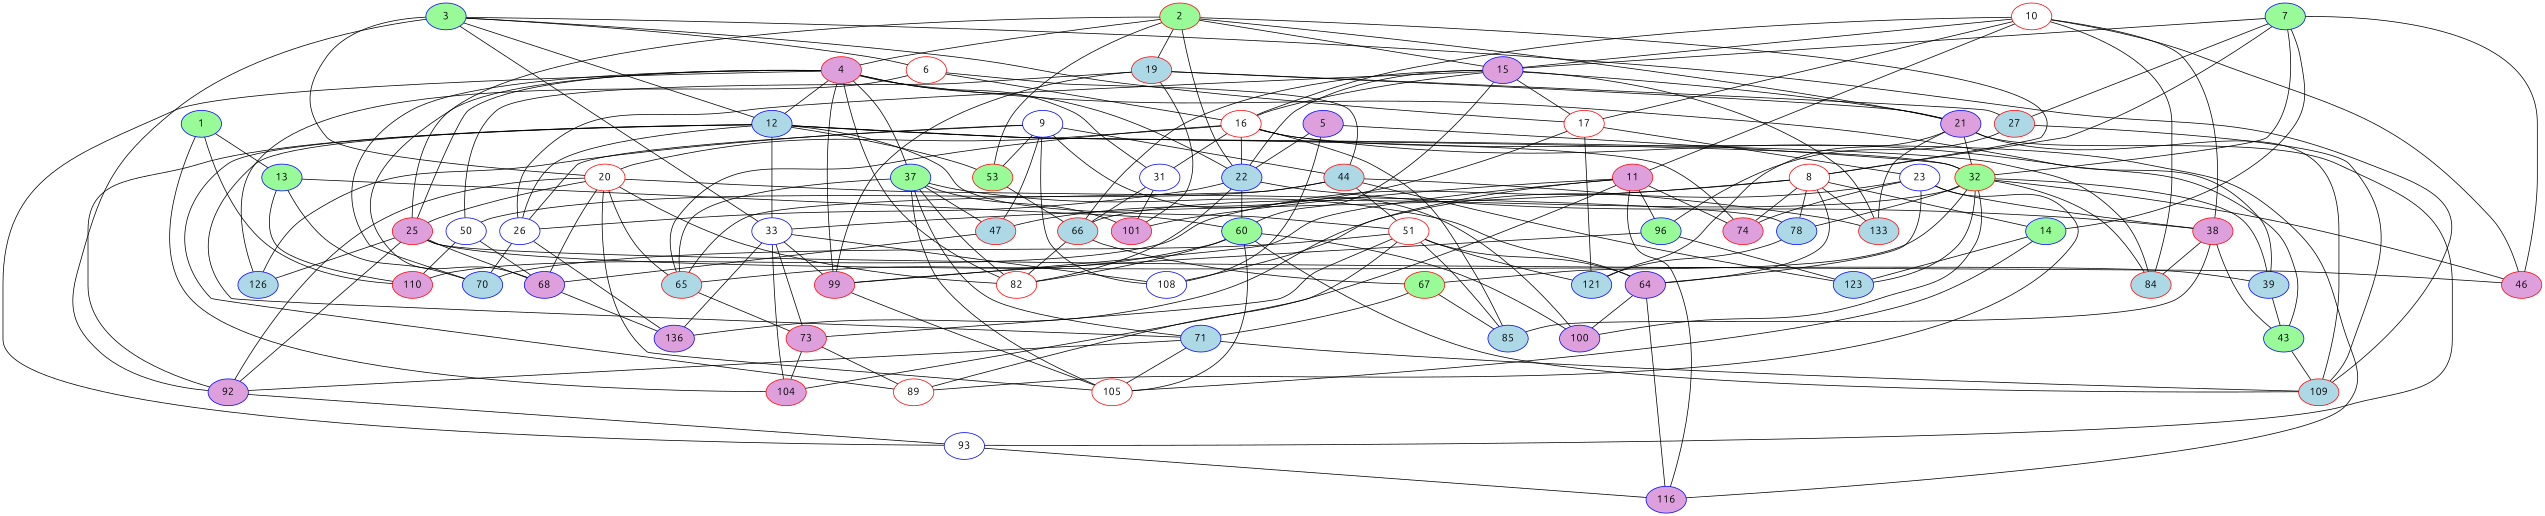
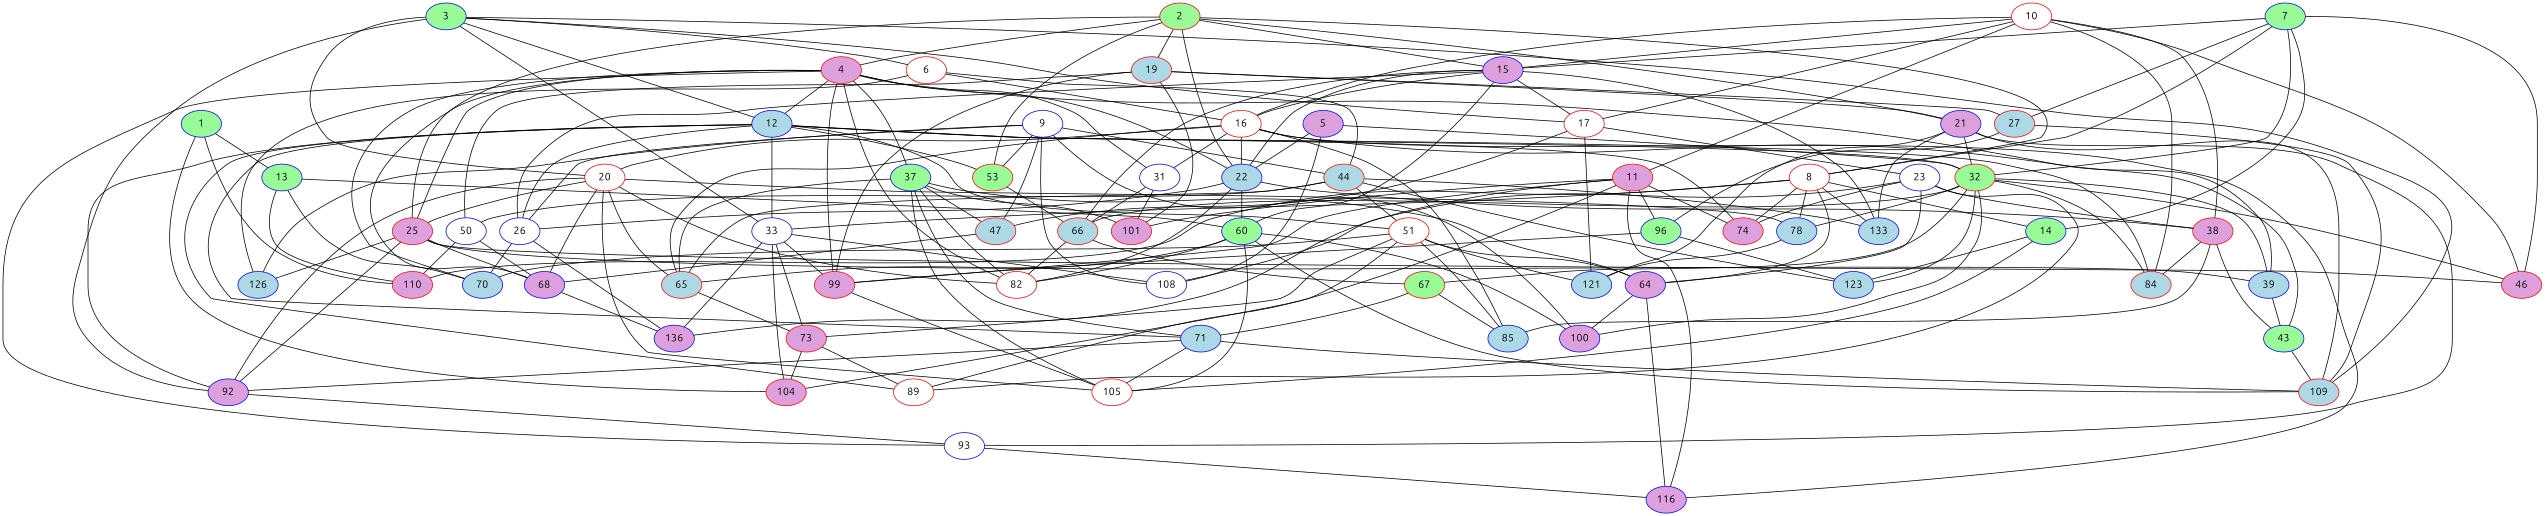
(1744, 90) -> none
(1879, 231) -> (1879, 231)
